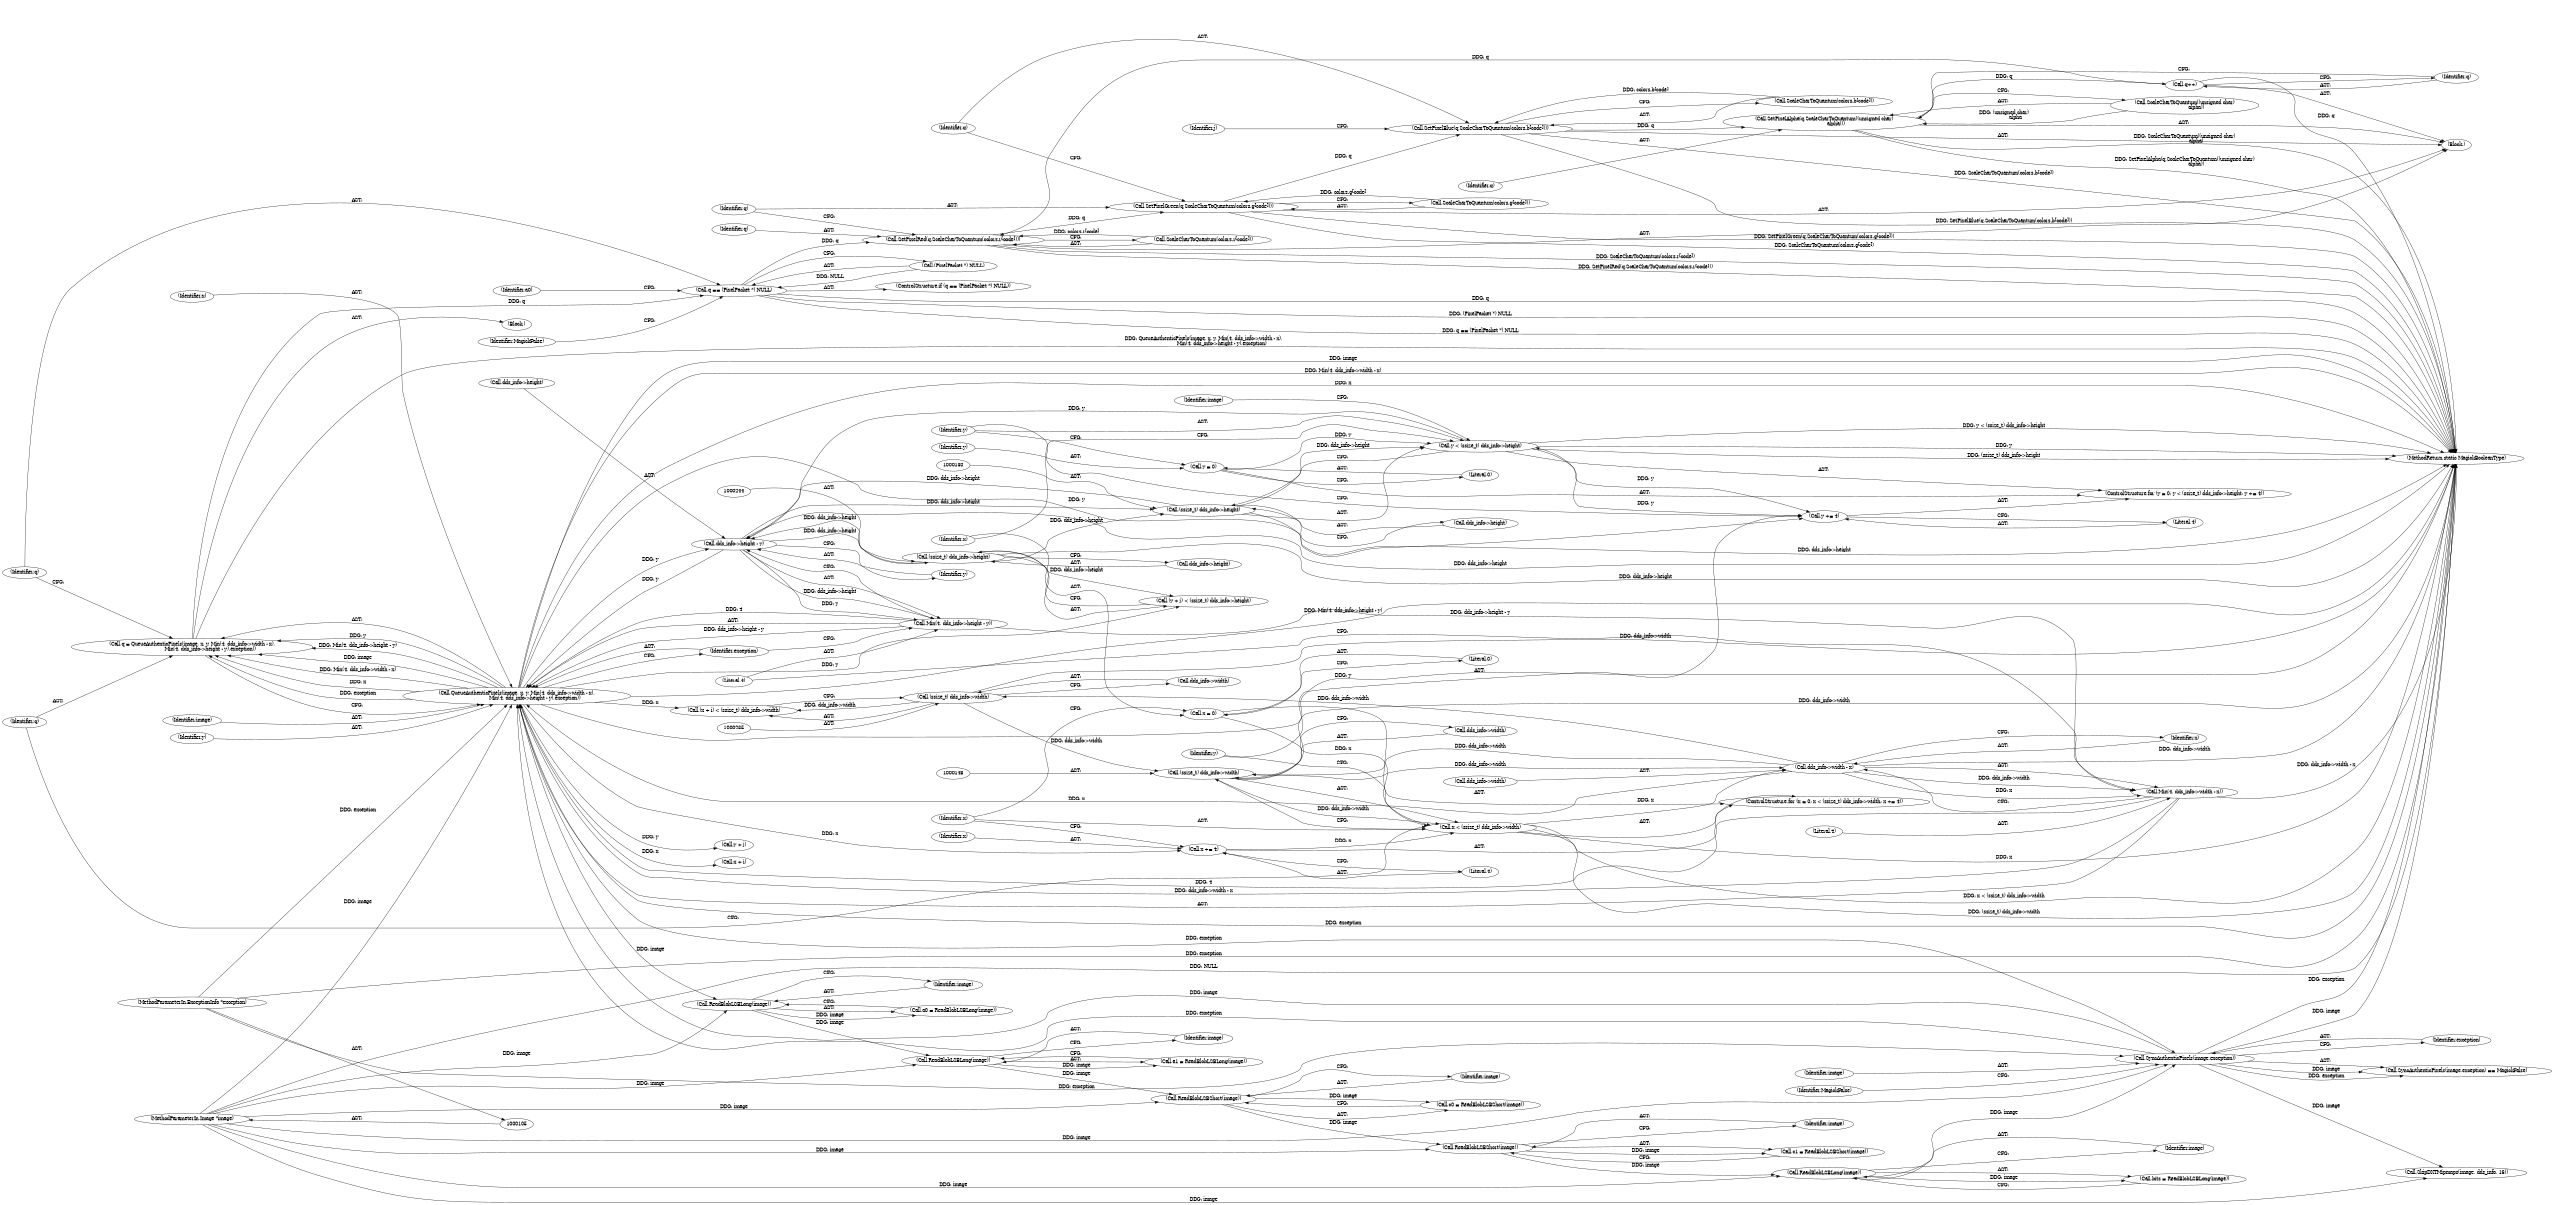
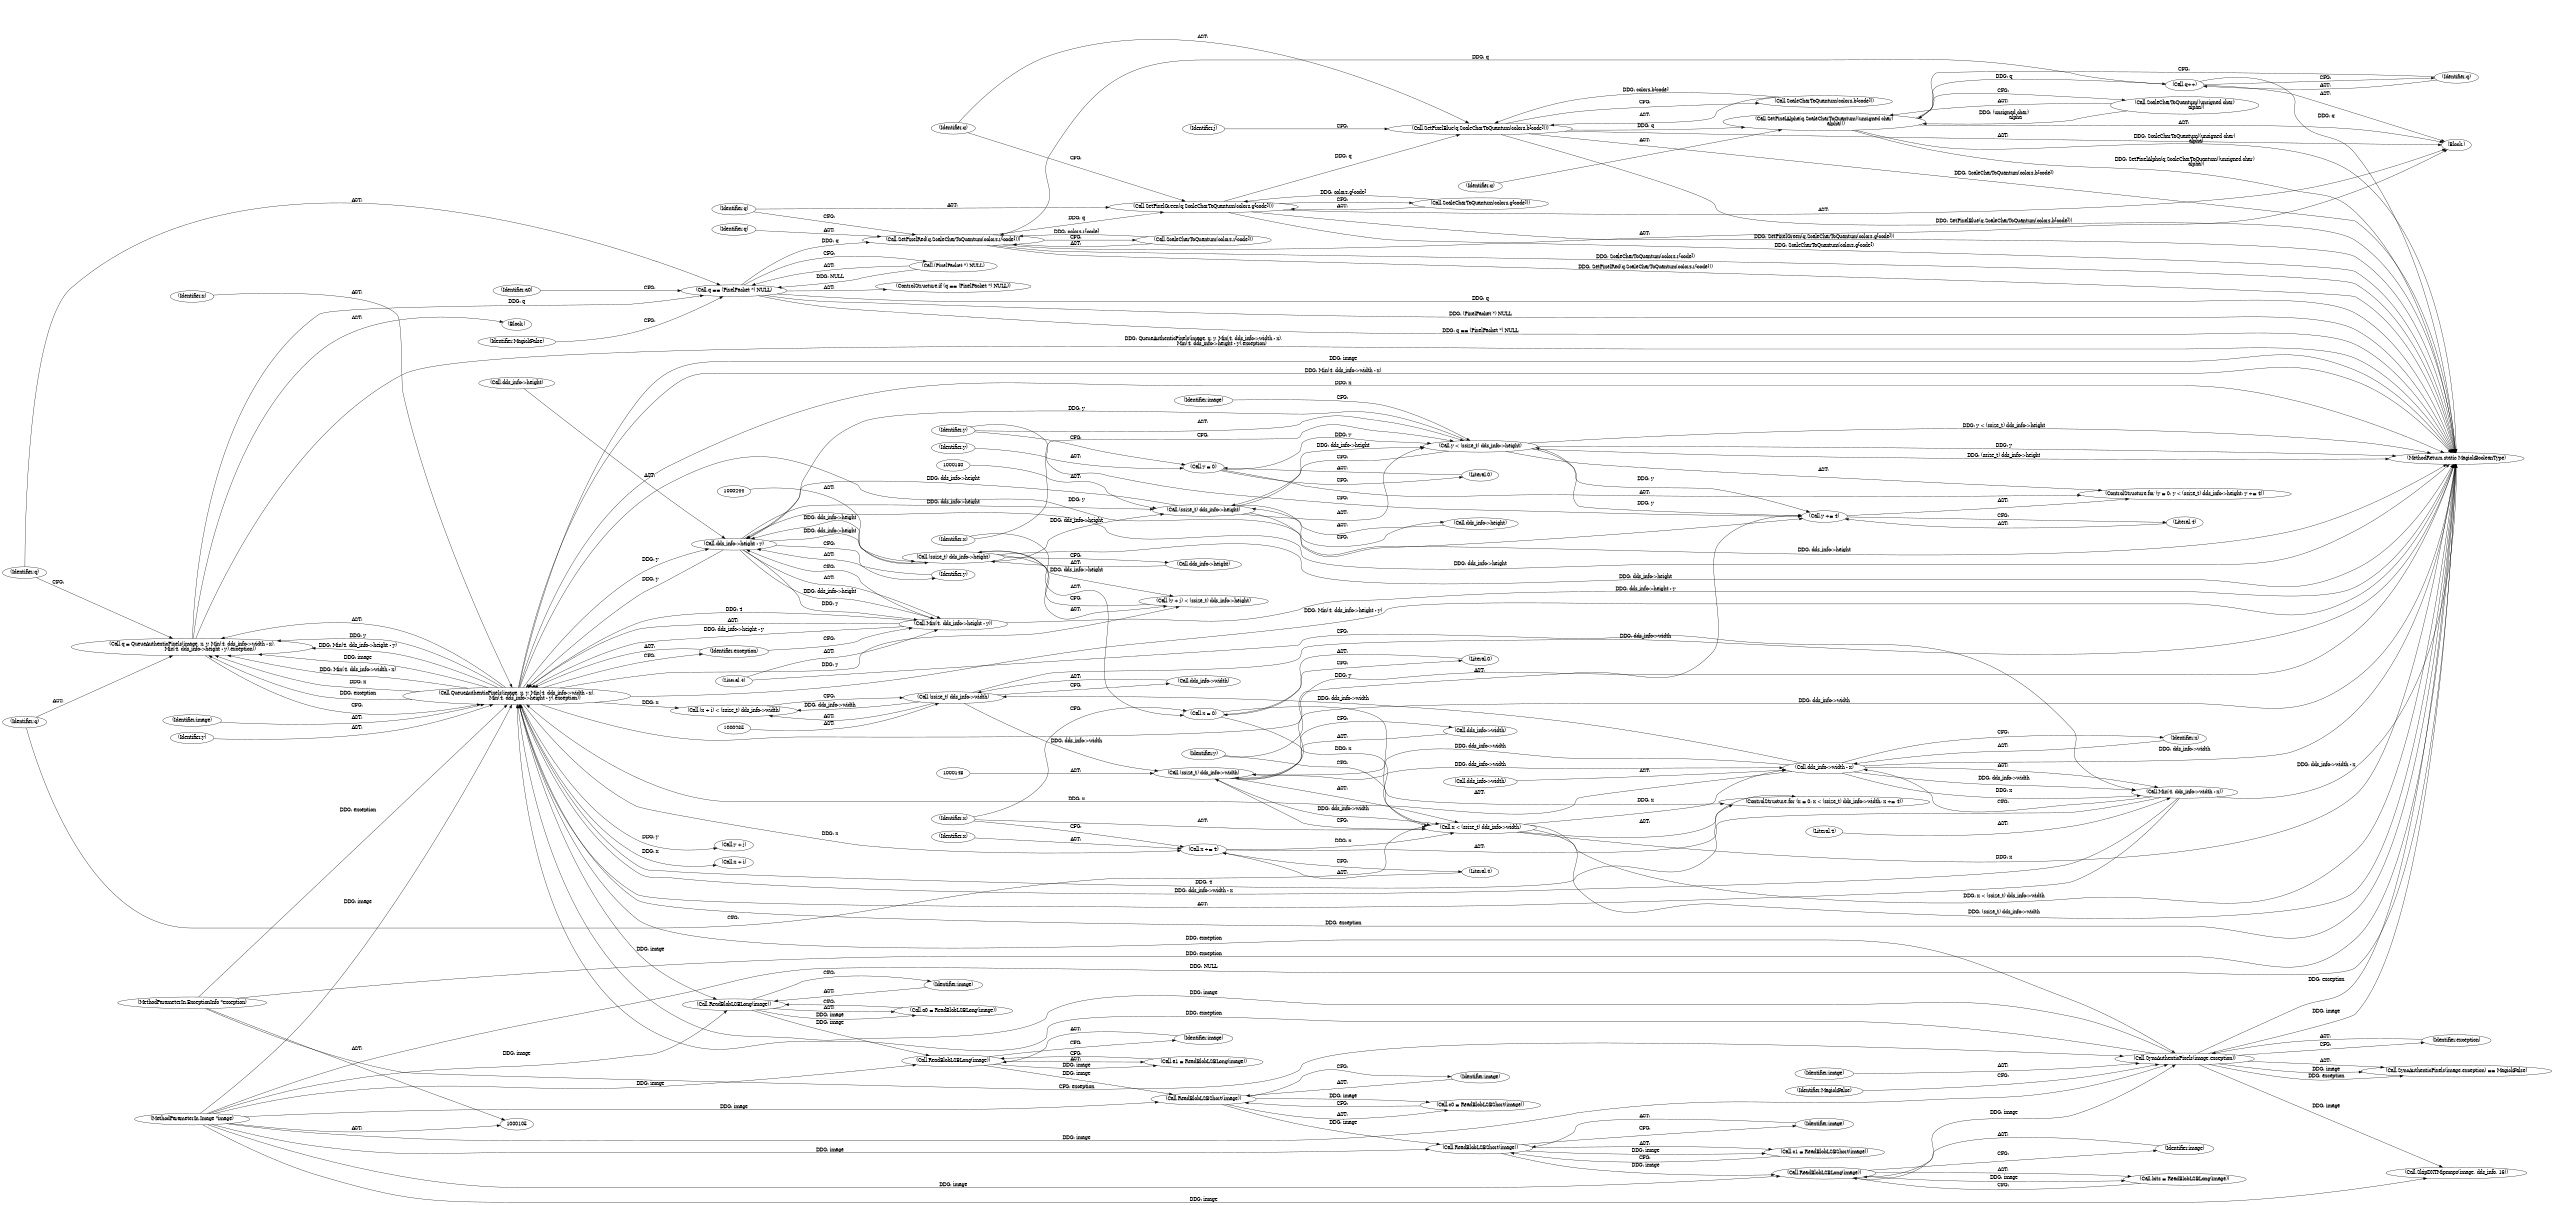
(1628, 618) -> (1759, 592)
(1077, 1087) -> (1077, 1087)
(376, 1122) -> (363, 1132)
